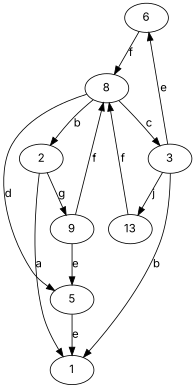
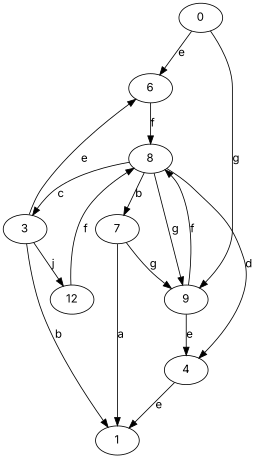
none -> (201, 18)
(41, 159) -> (117, 229)
none -> (167, 225)
(130, 229) -> (72, 300)
(72, 300) -> (186, 370)
